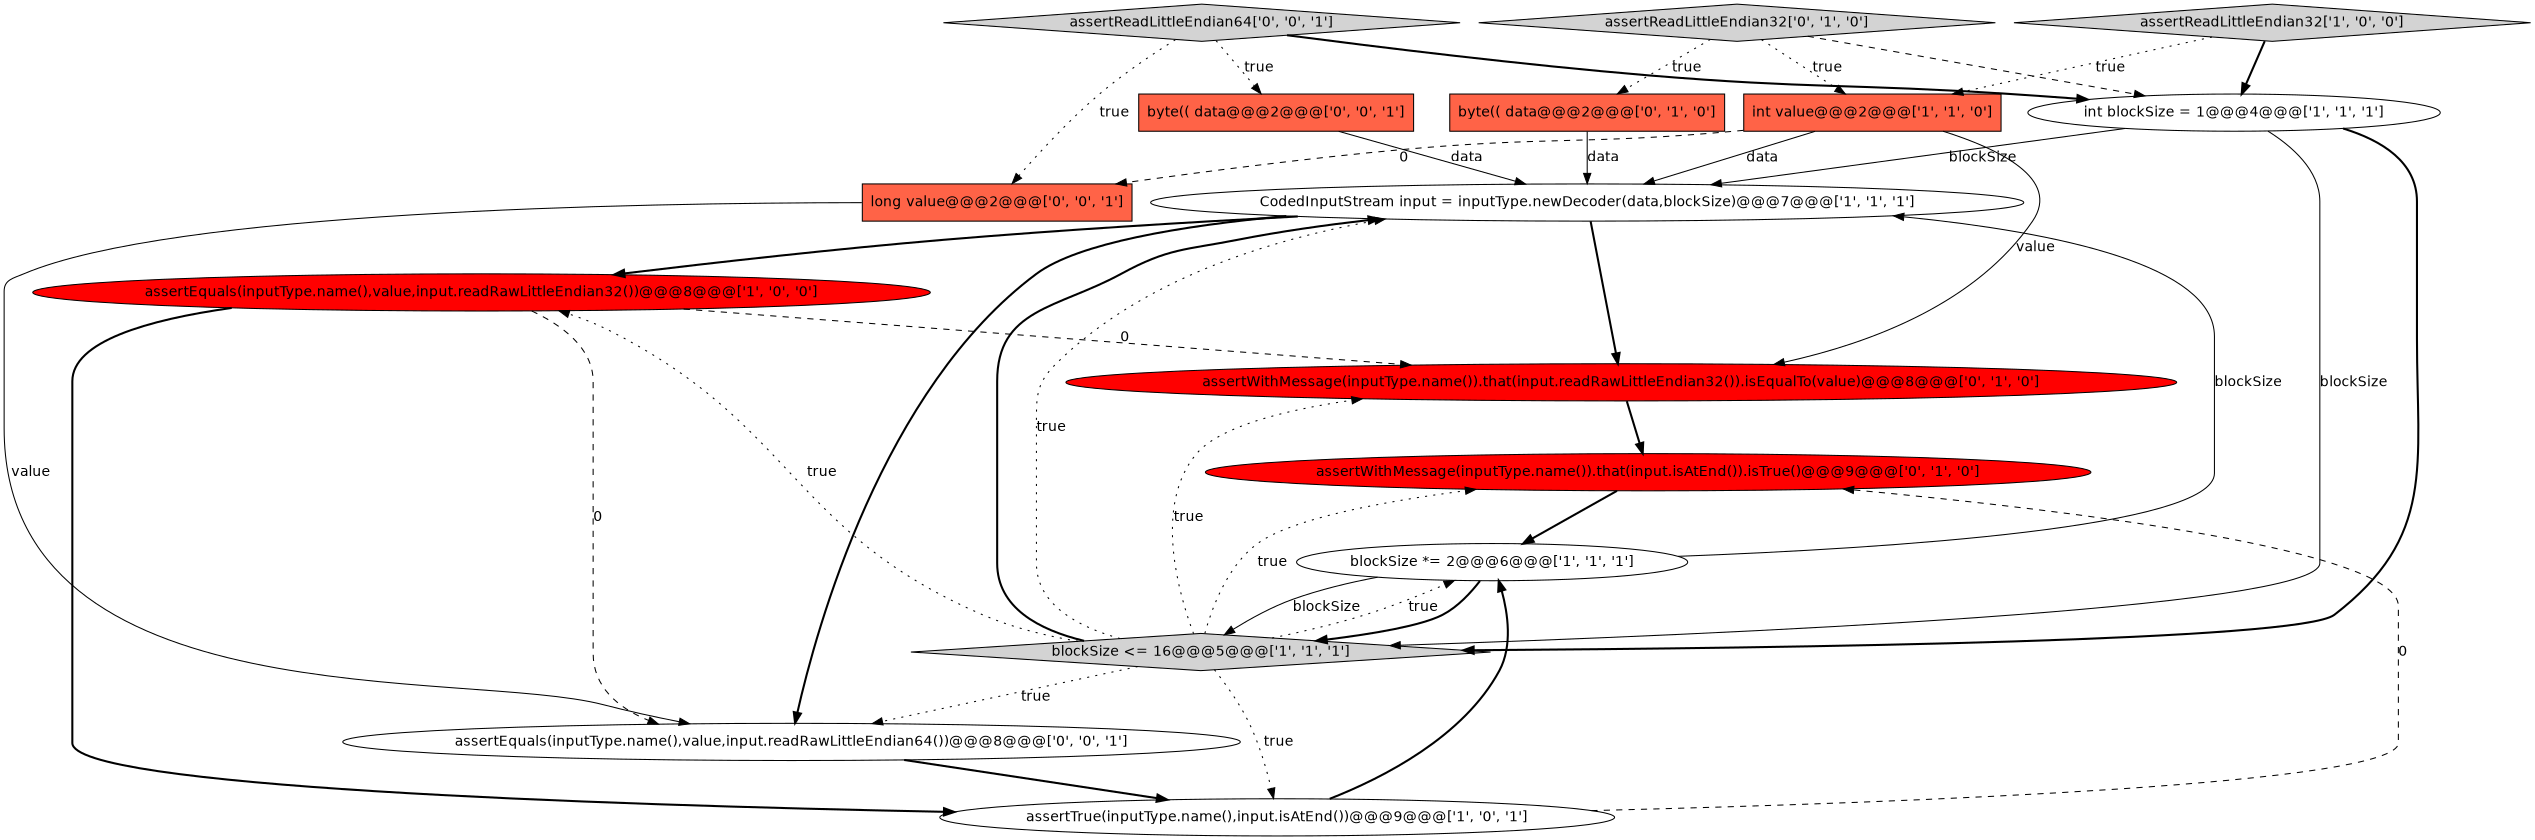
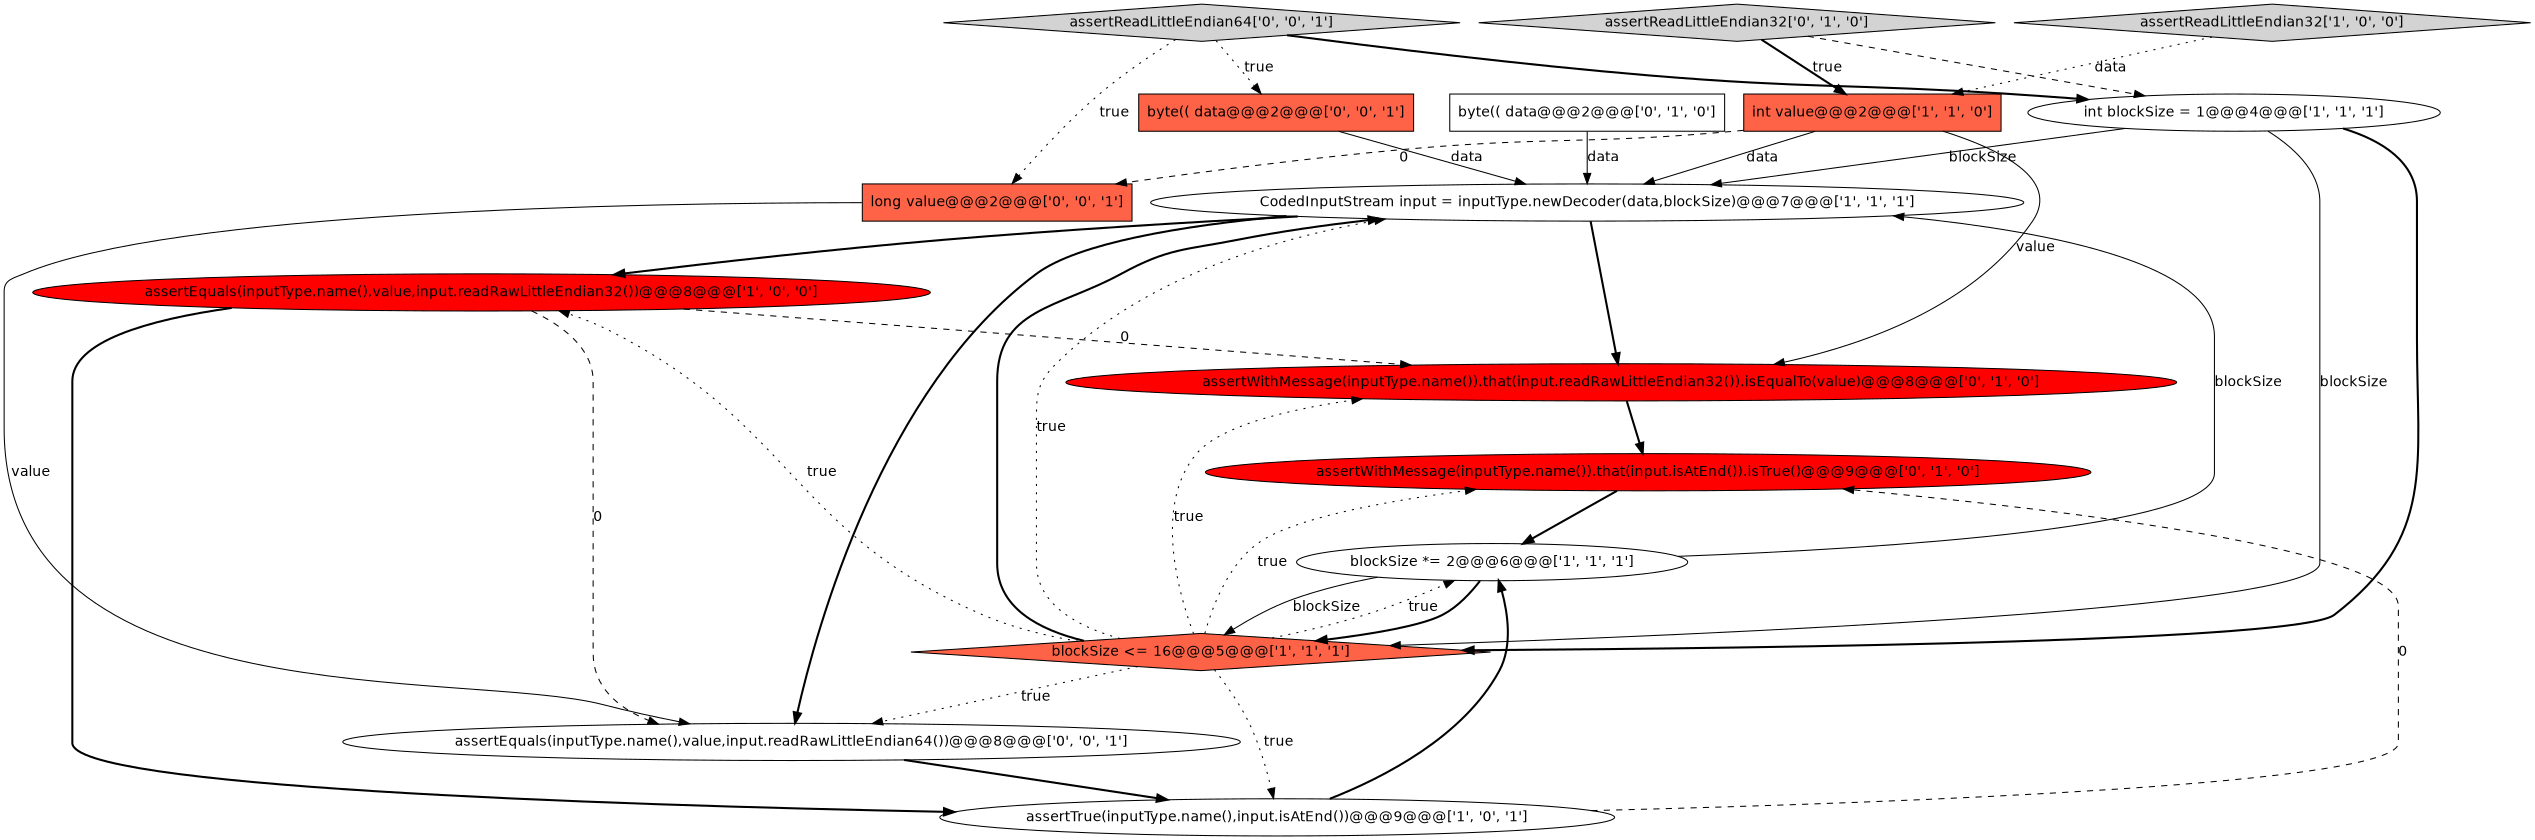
(2255, 63) -> none
(1668, 64) -> none
(1799, 64) -> (1799, 64)
(2111, 68) -> (2111, 68)
(1587, 113) -> (1587, 113)
(1201, 652) -> (1201, 652)
